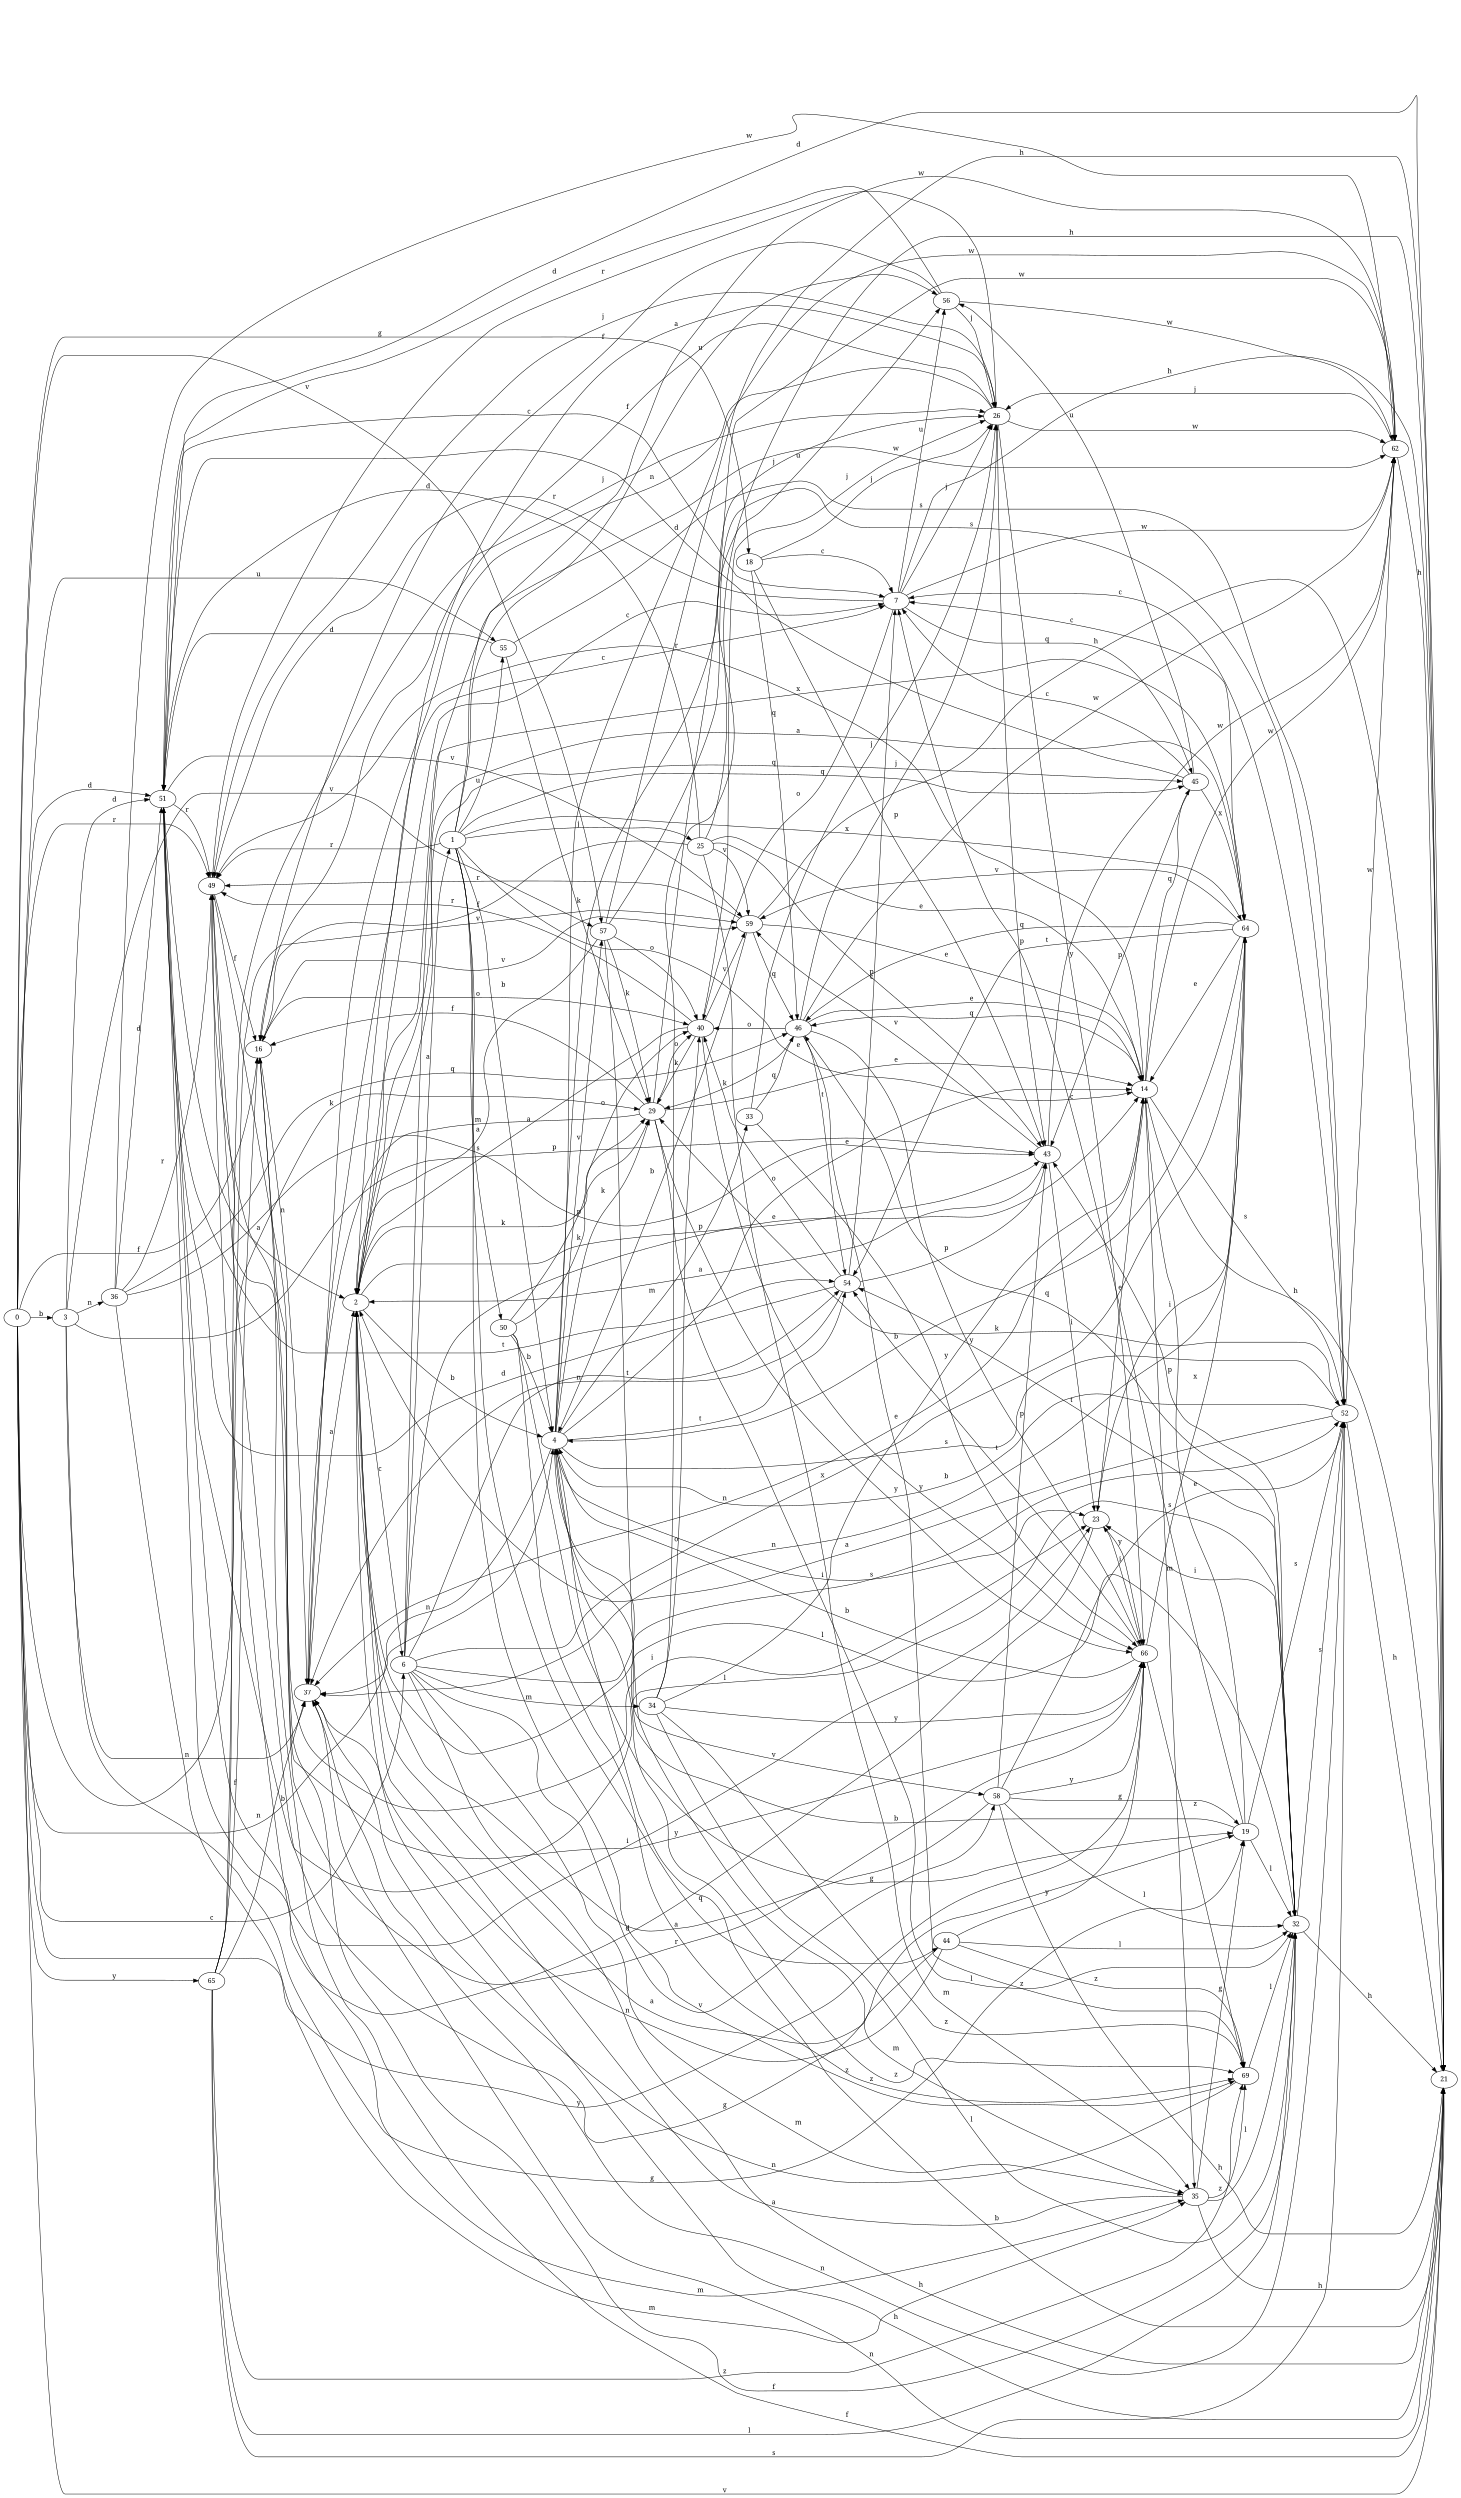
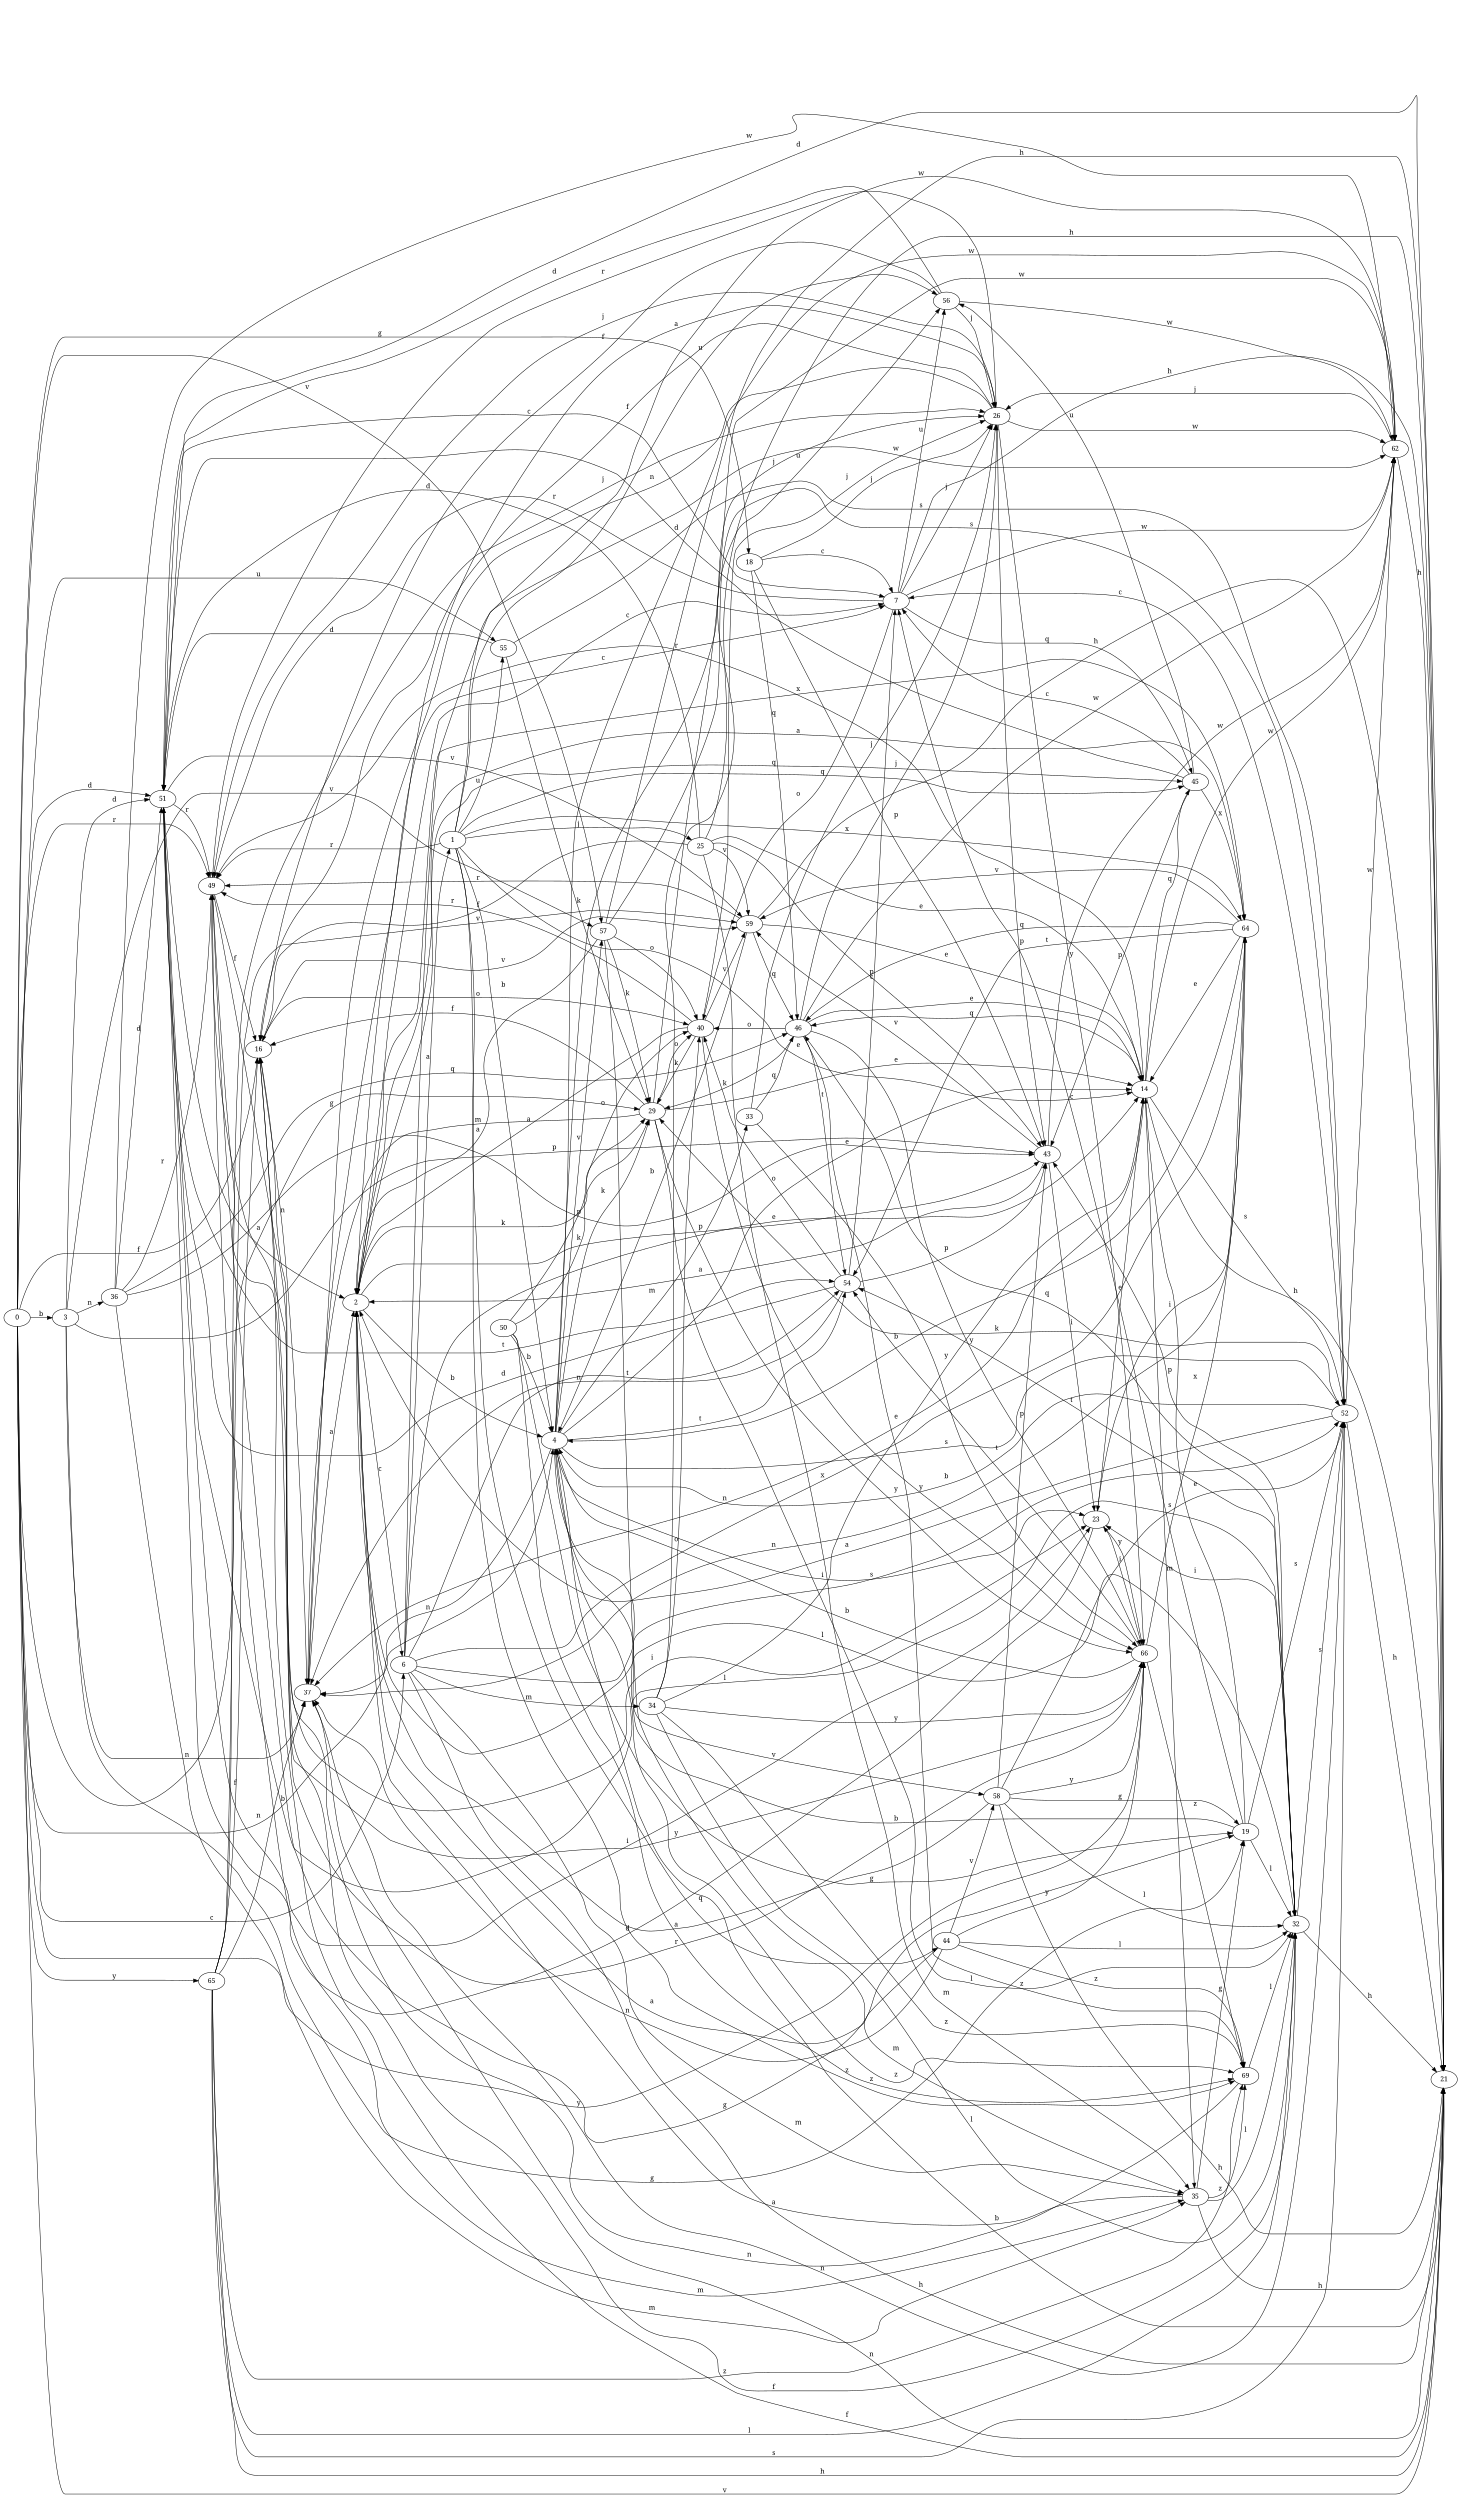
(1189, 658) -> none
(332, 1103) -> (332, 1103)
(477, 1176) -> none
(653, 1983) -> (973, 1872)
(683, 2136) -> (414, 2022)
(721, 2245) -> (774, 2475)
